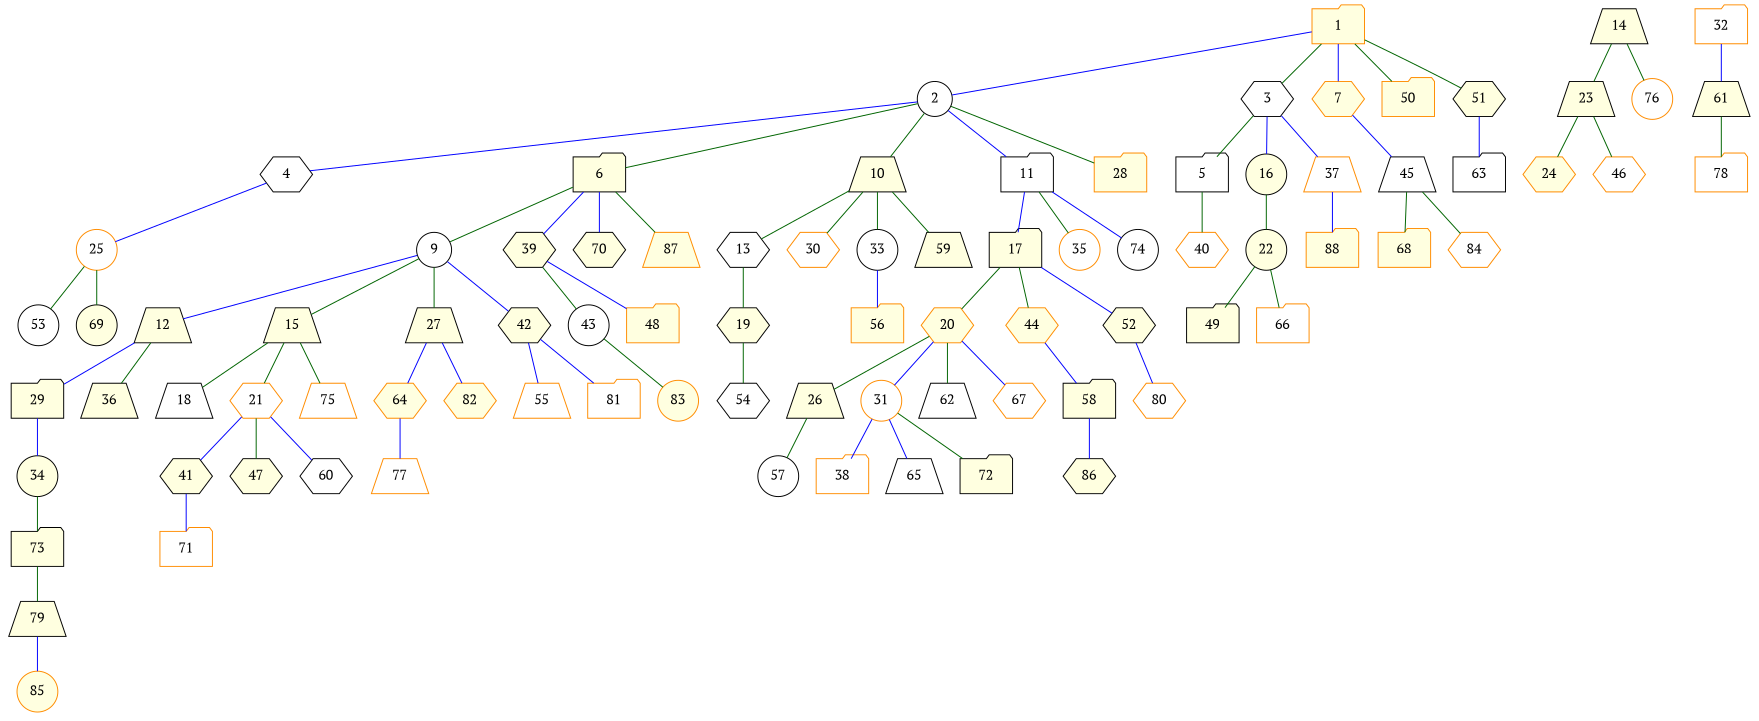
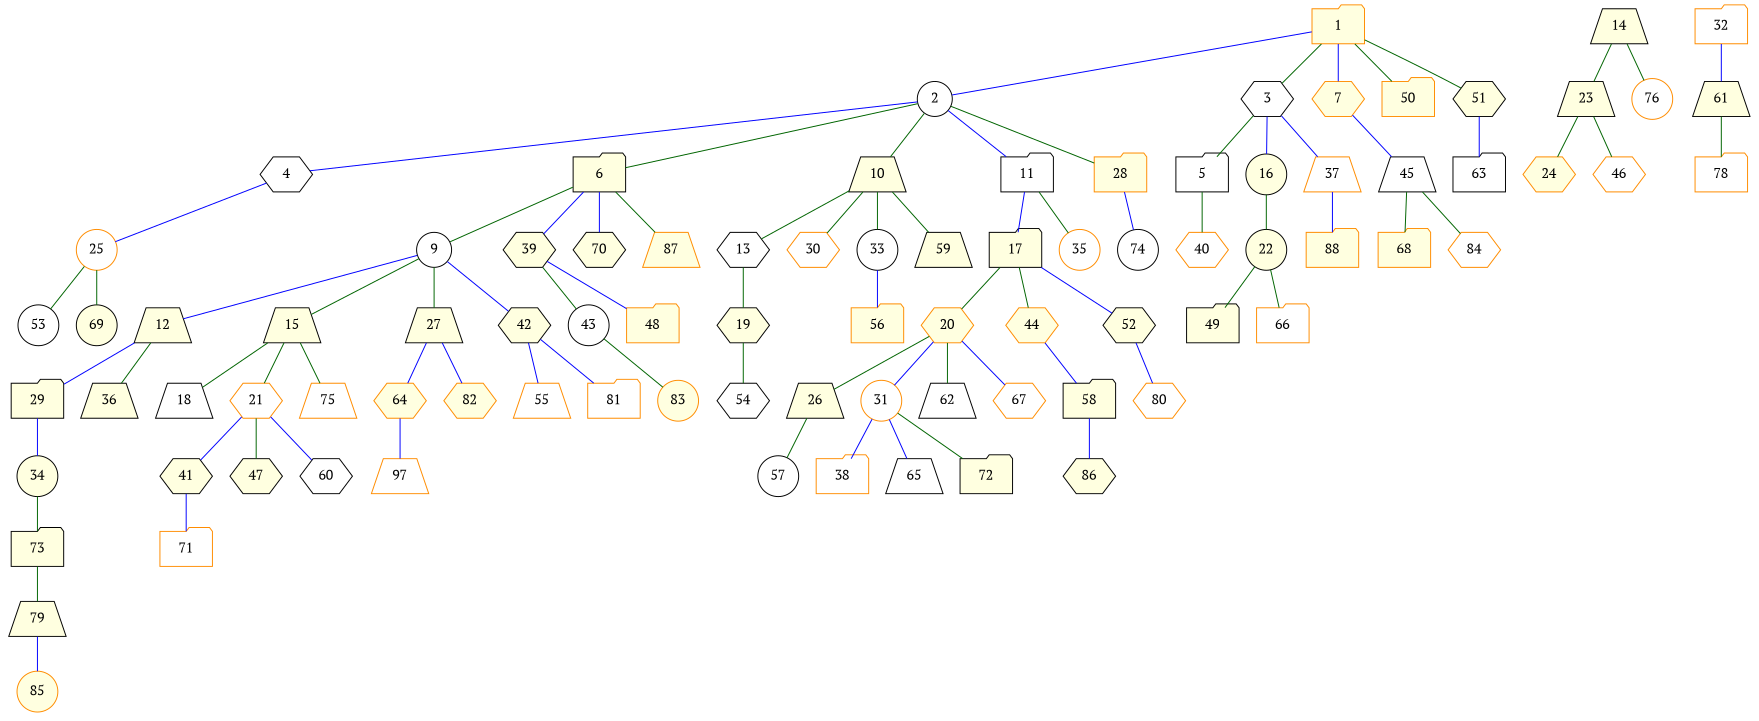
(1087, 215) -> (1129, 211)
(400, 476) -> (400, 476)
